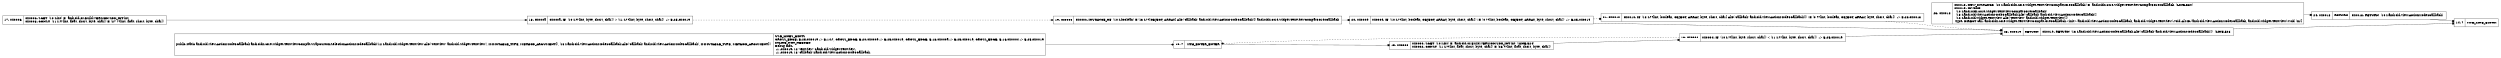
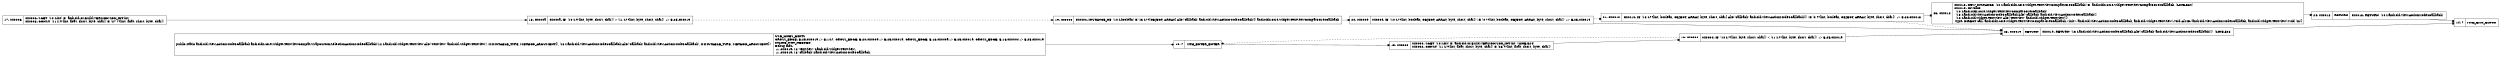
none -> (1927, 16)
(2482, 23) -> (2482, 23)
